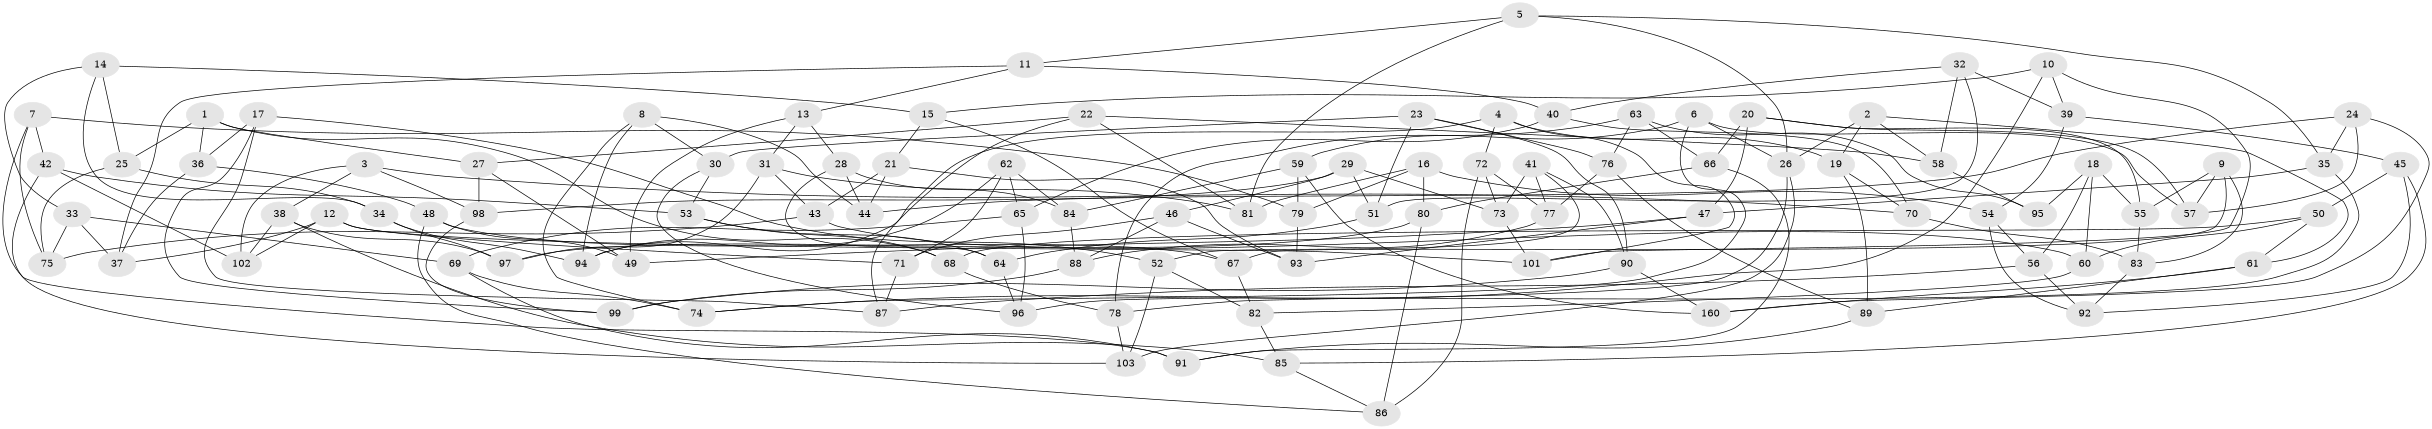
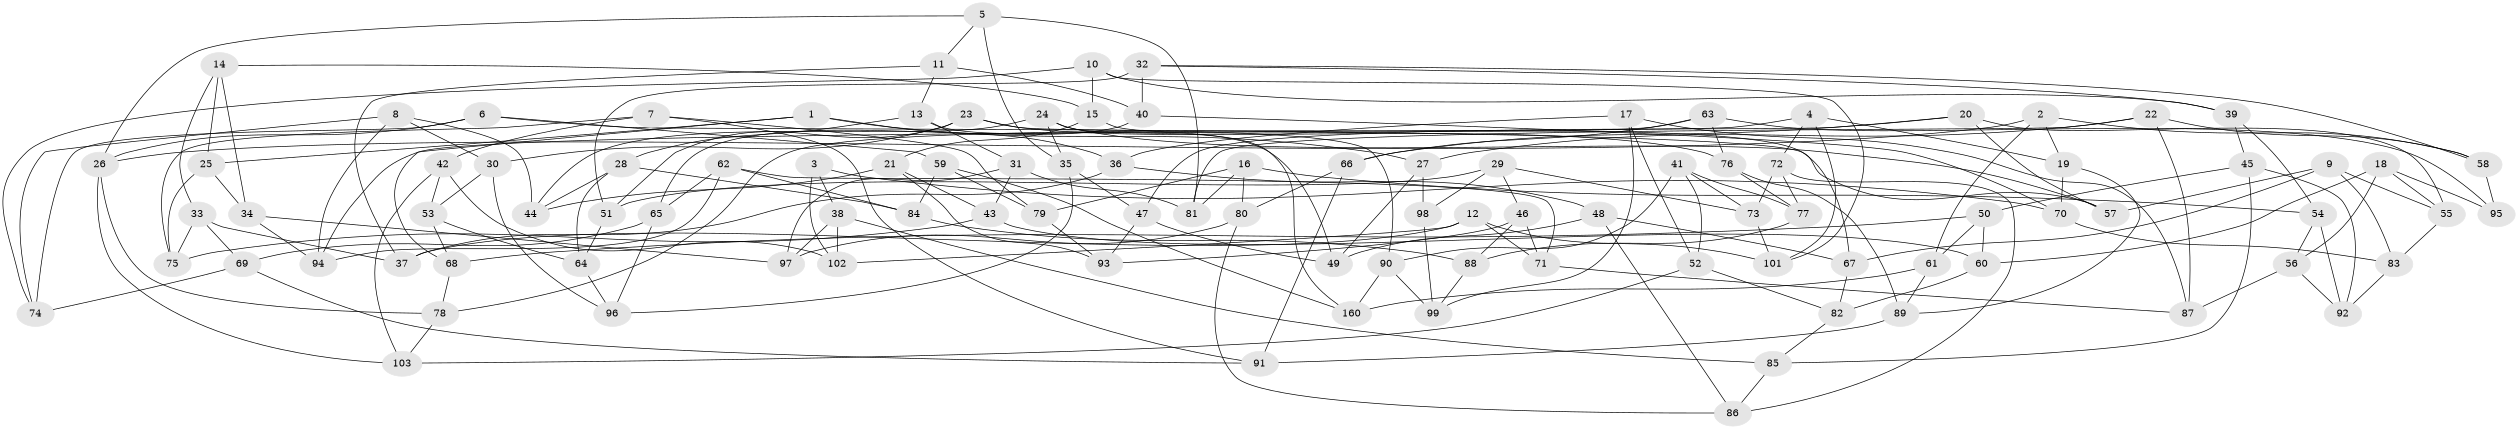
(423, 189) -> none
